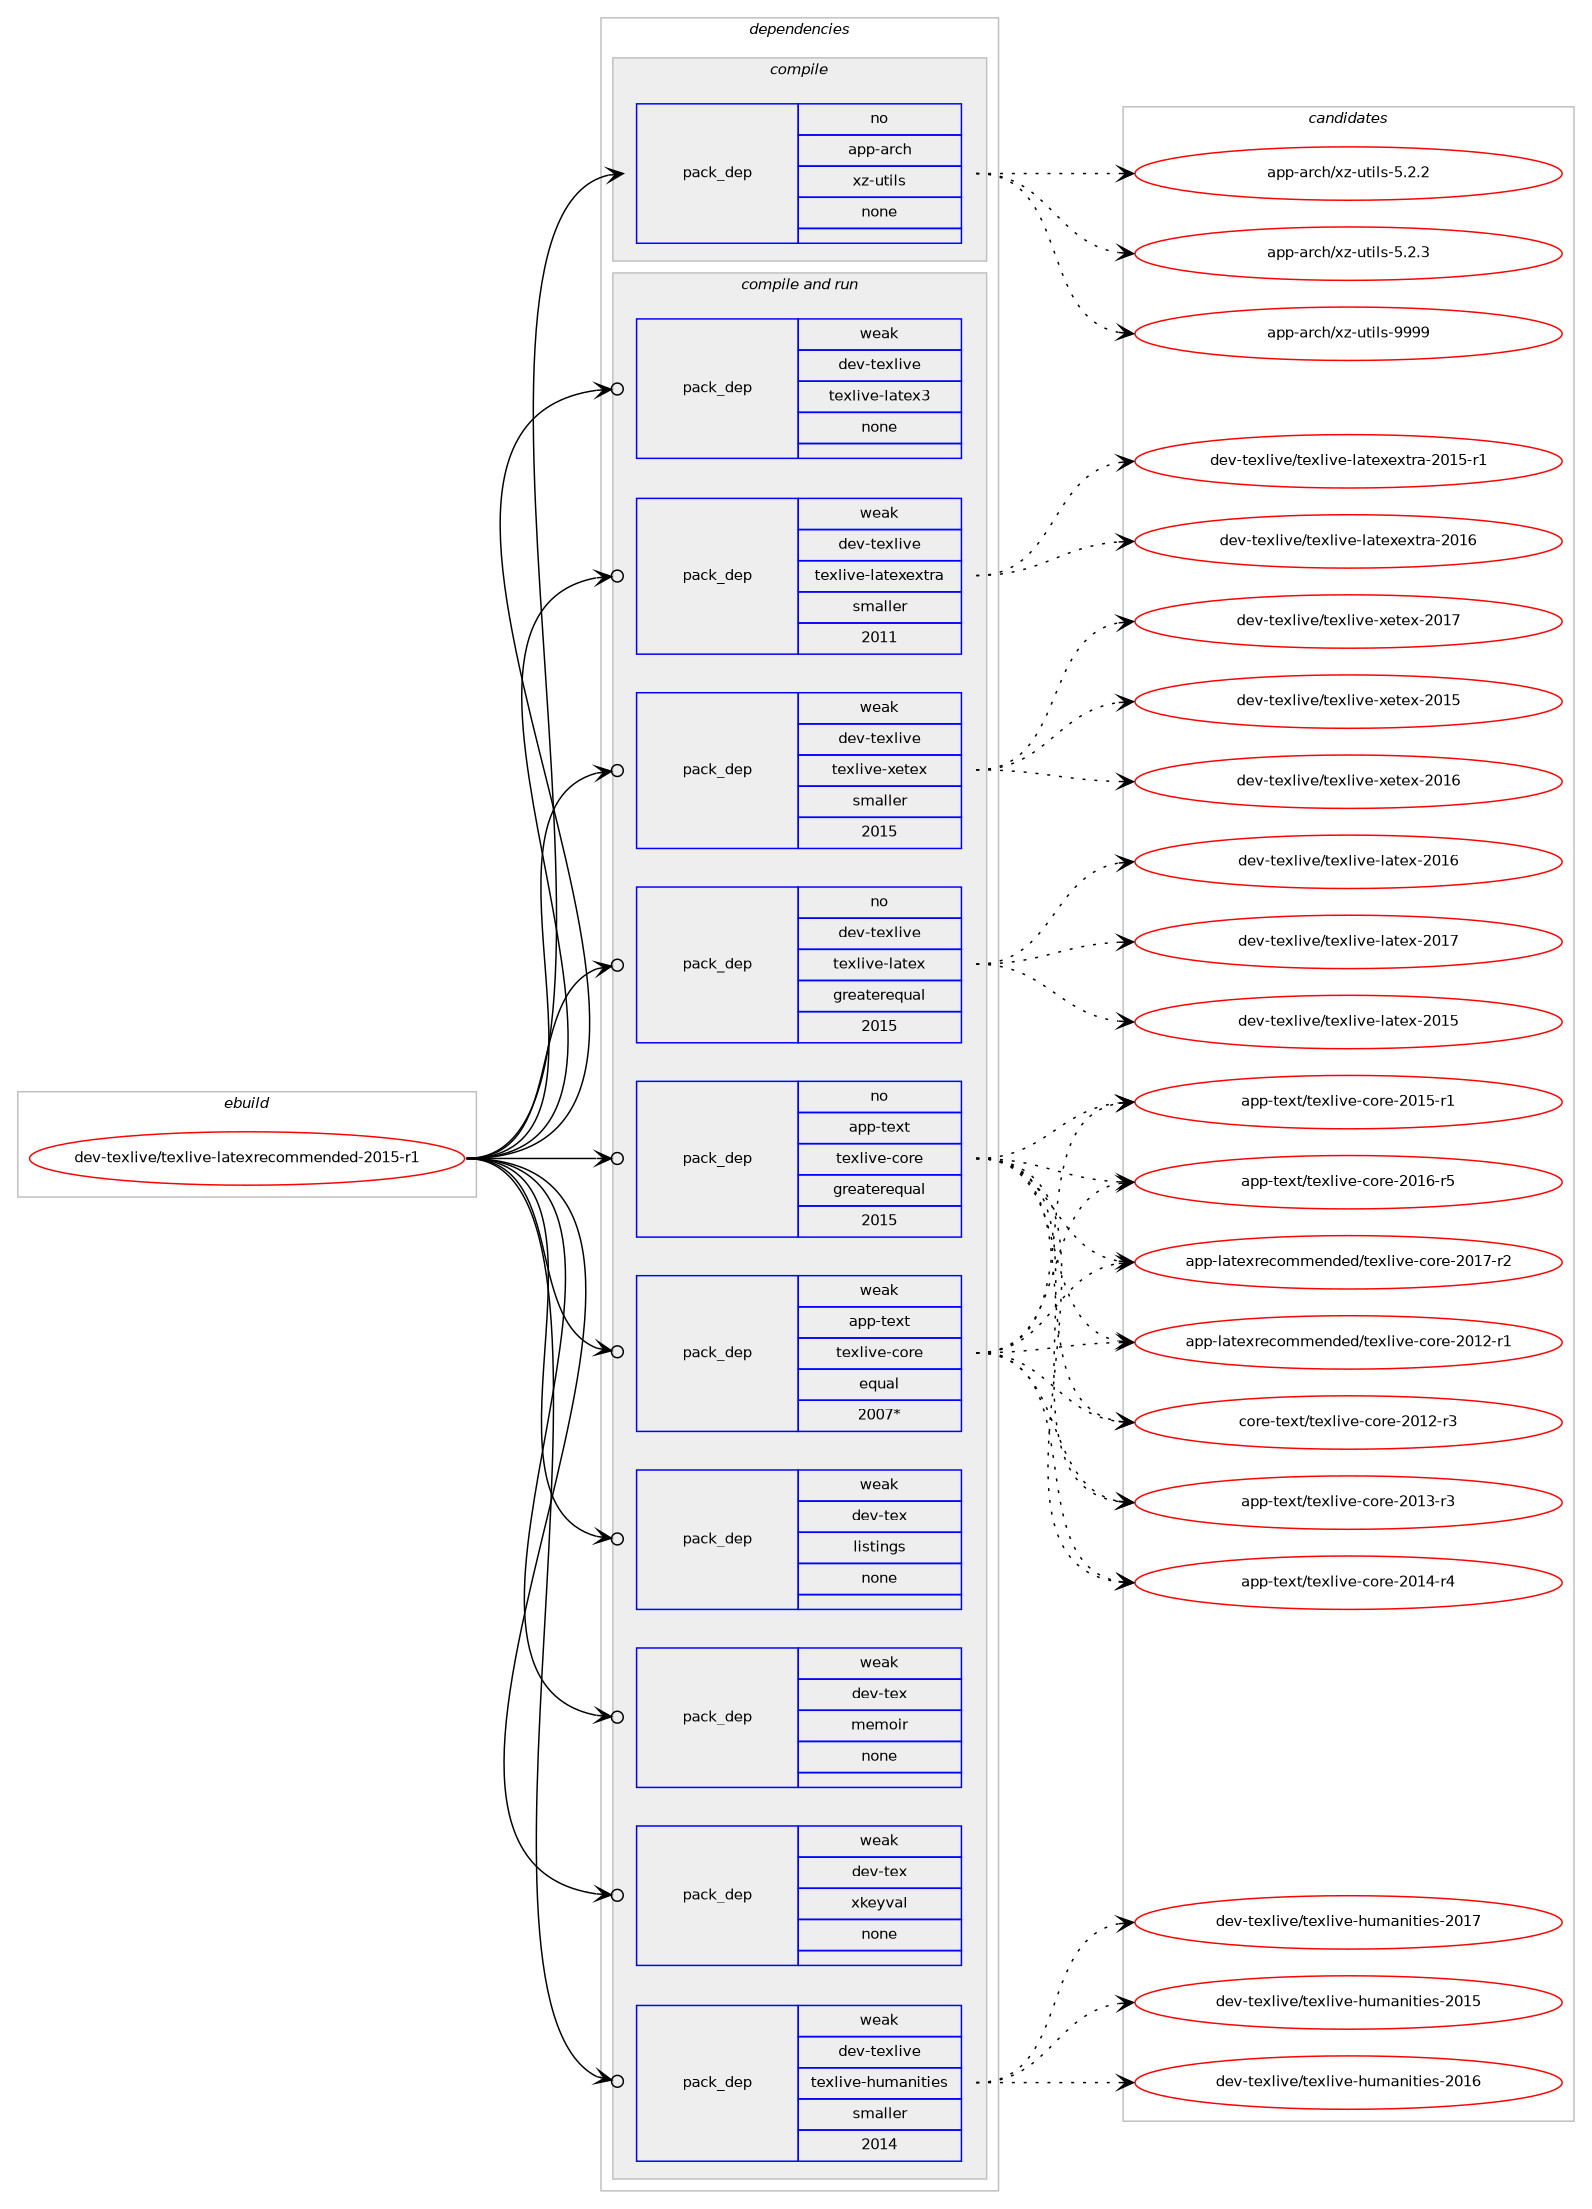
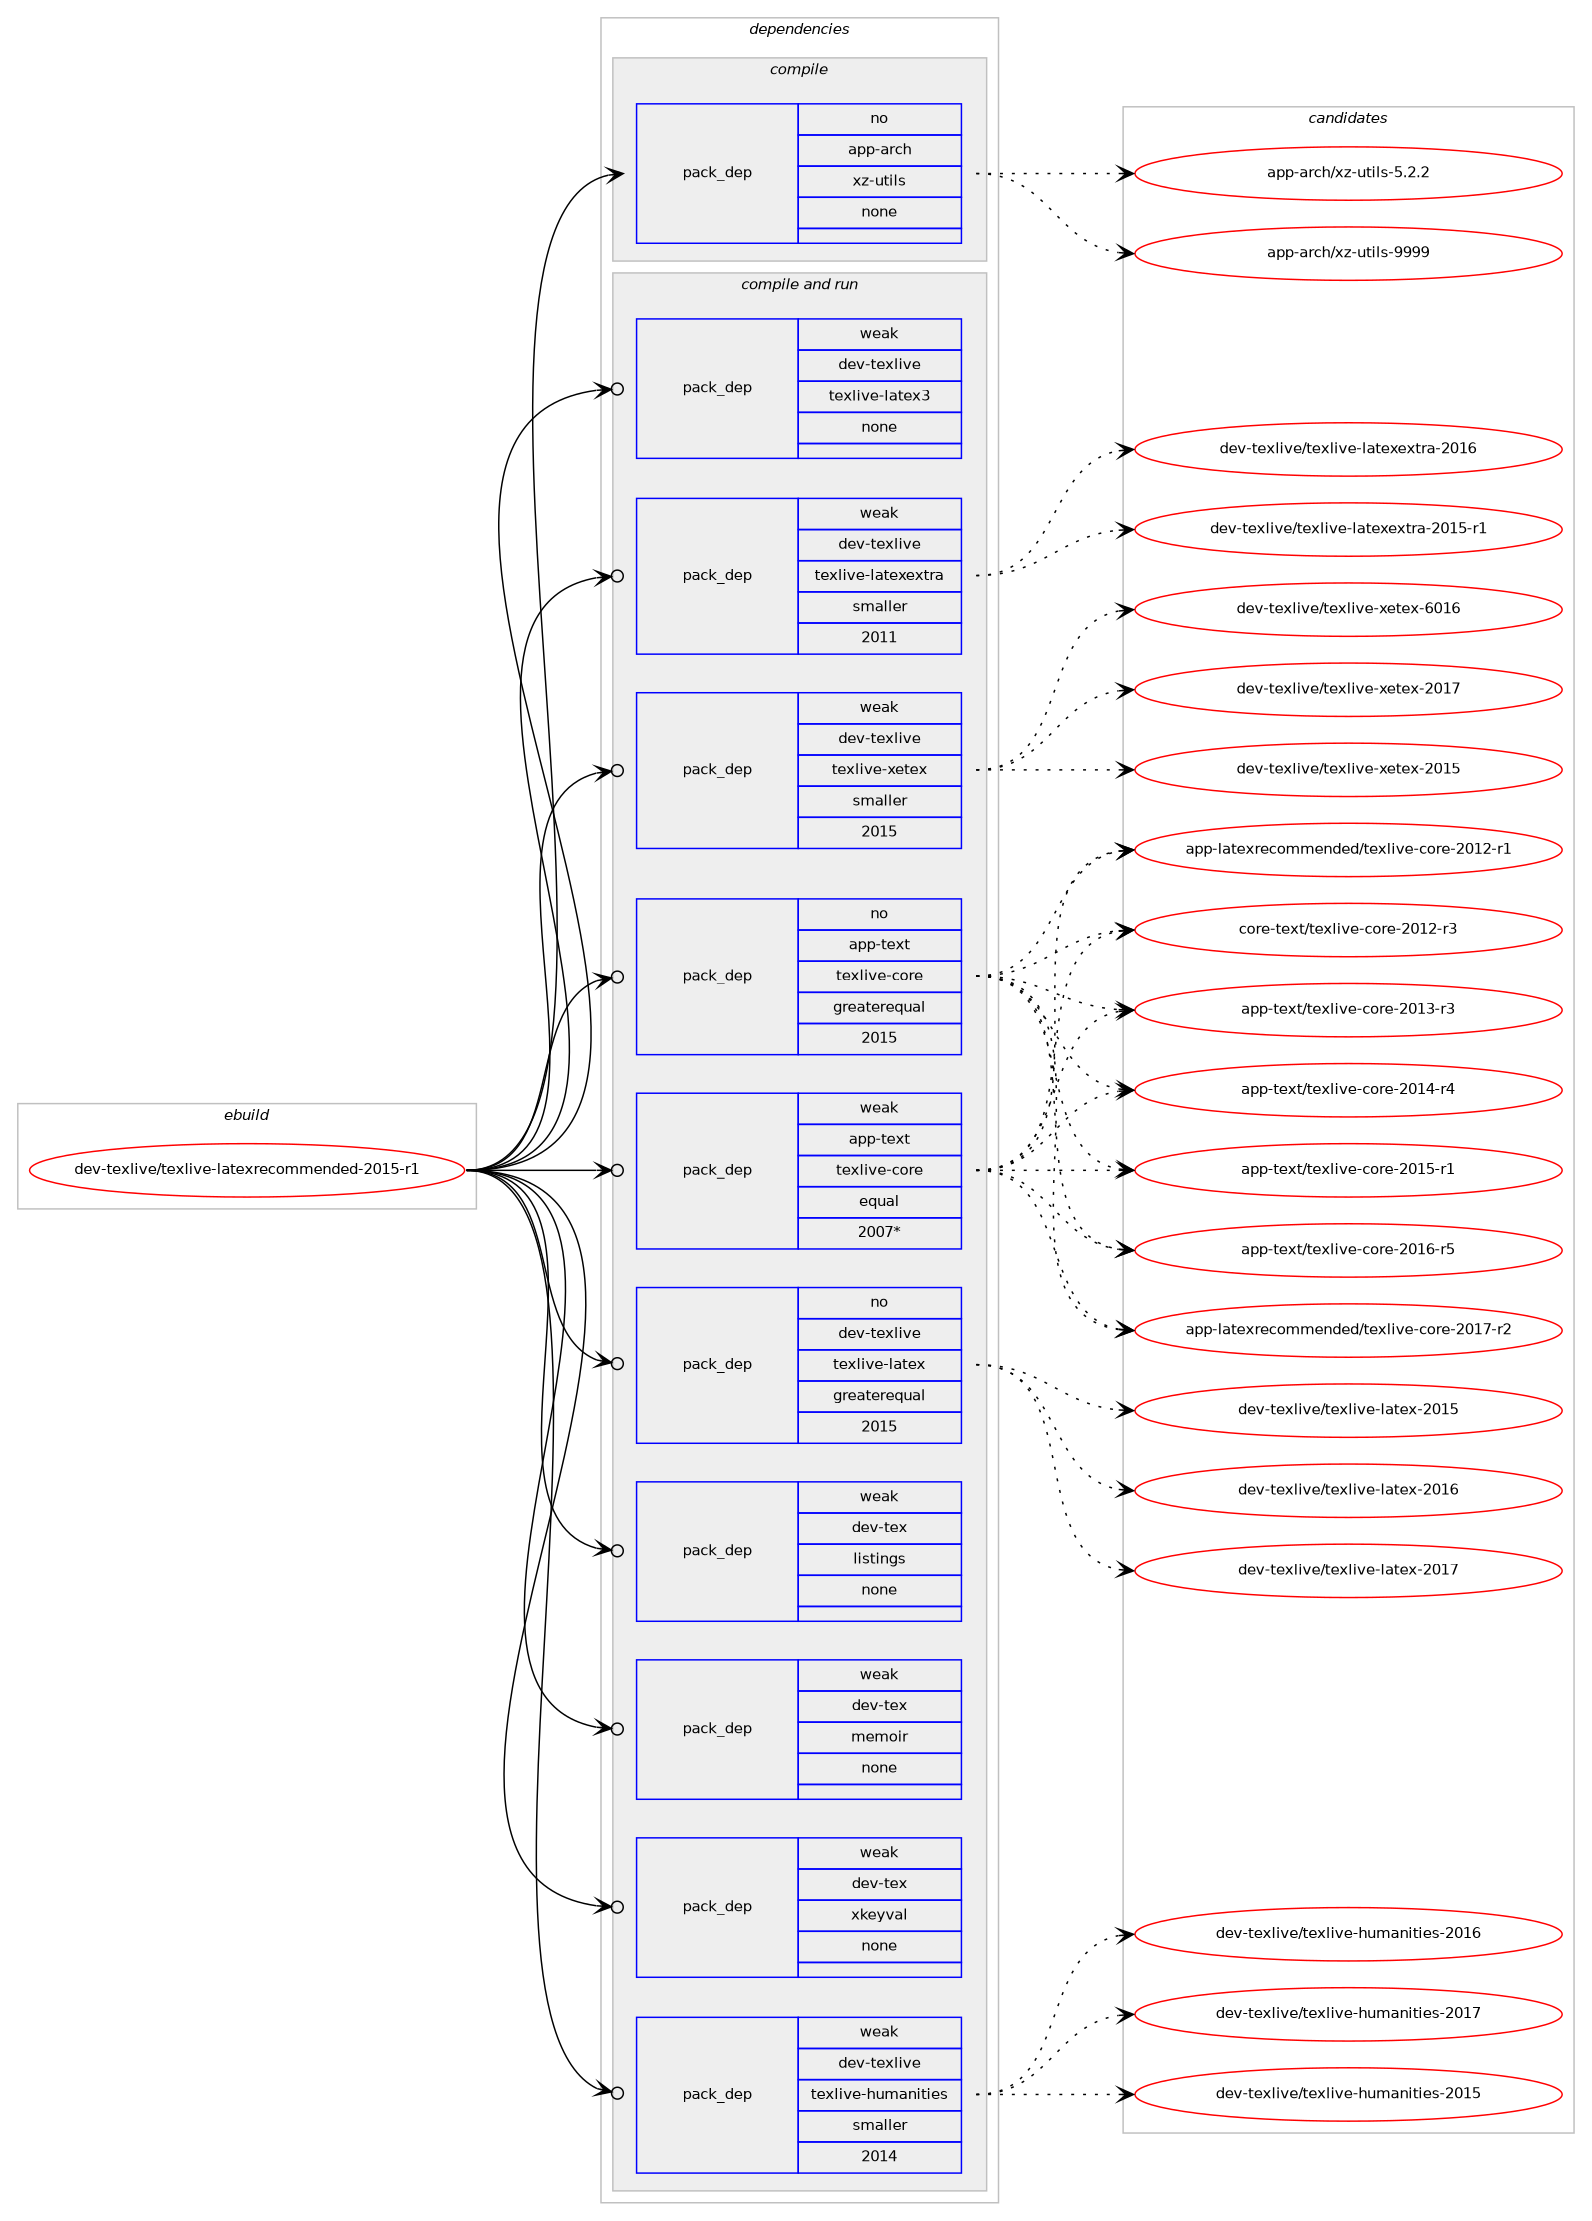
(1349, 254) -> none
(1349, 782) -> (1349, 610)
